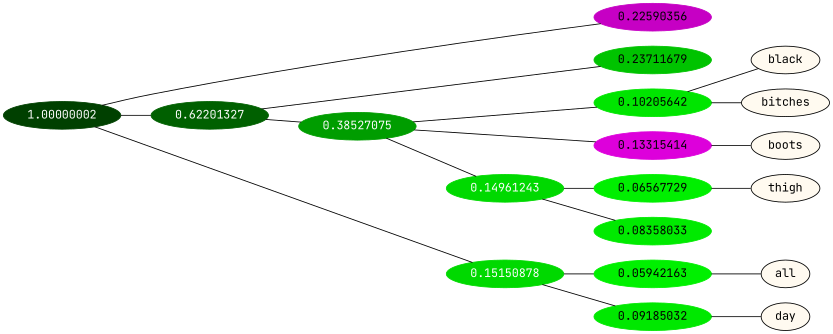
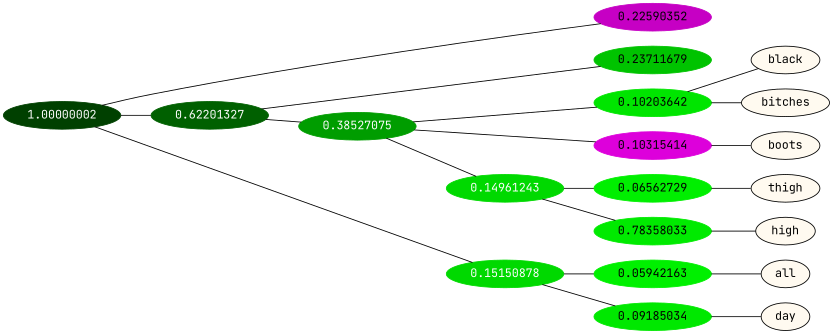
(653, 17) -> (653, 17)
(653, 103) -> (653, 103)
(653, 146) -> (653, 146)
(653, 188) -> (653, 188)
(653, 231) -> (653, 231)
none -> (786, 231)
(653, 317) -> (653, 317)
